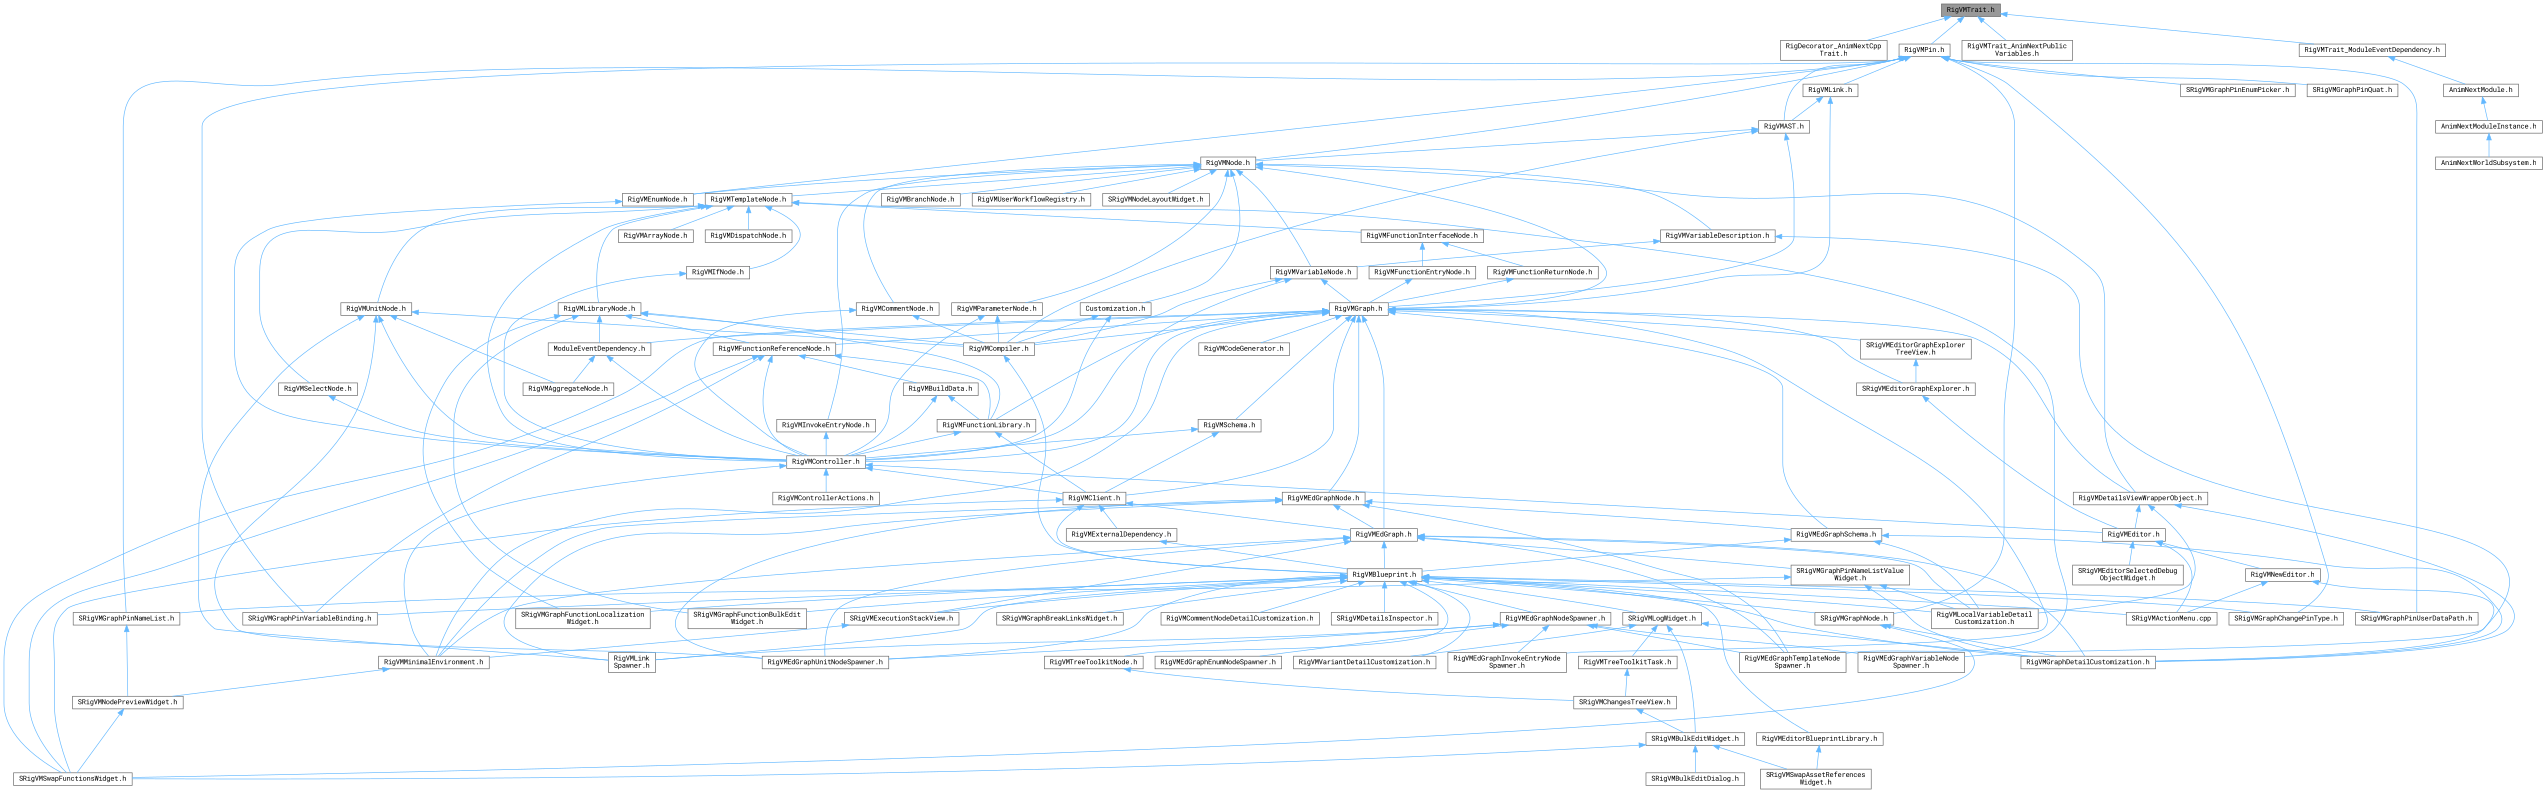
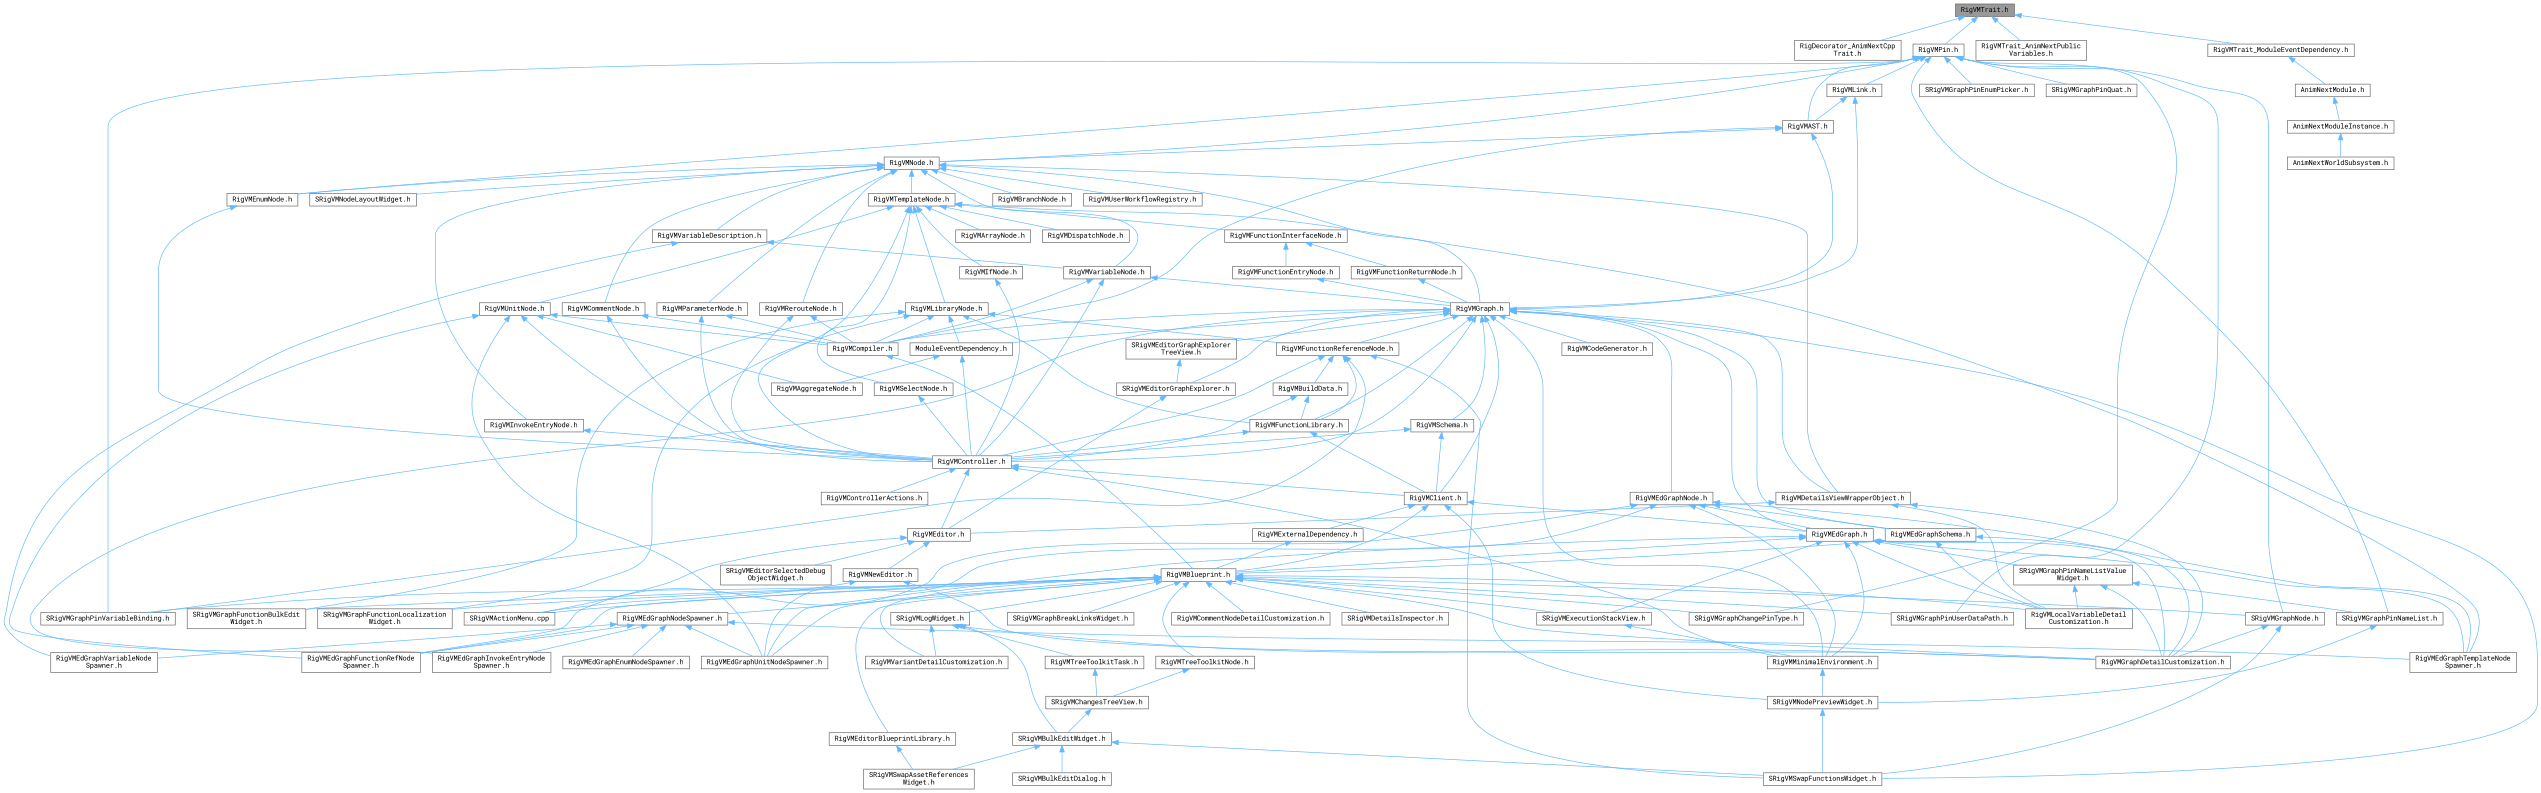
(1116, 309) -> (801, 309)
(474, 540) -> (1558, 669)
(632, 663) -> (361, 663)
